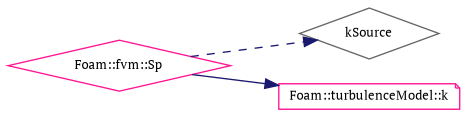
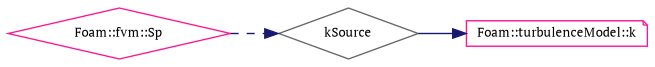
(229, 79) -> (435, 34)
